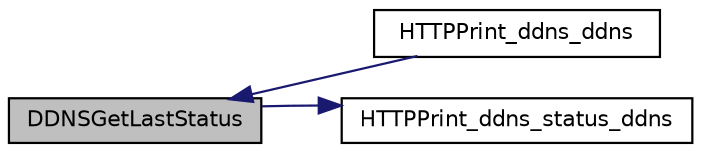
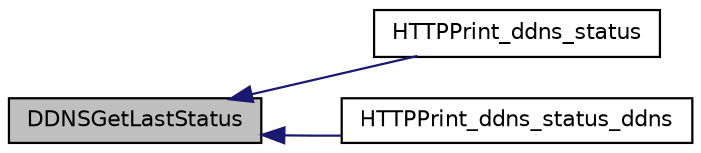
(517, 34) -> (517, 34)
(290, 106) -> (313, 136)
